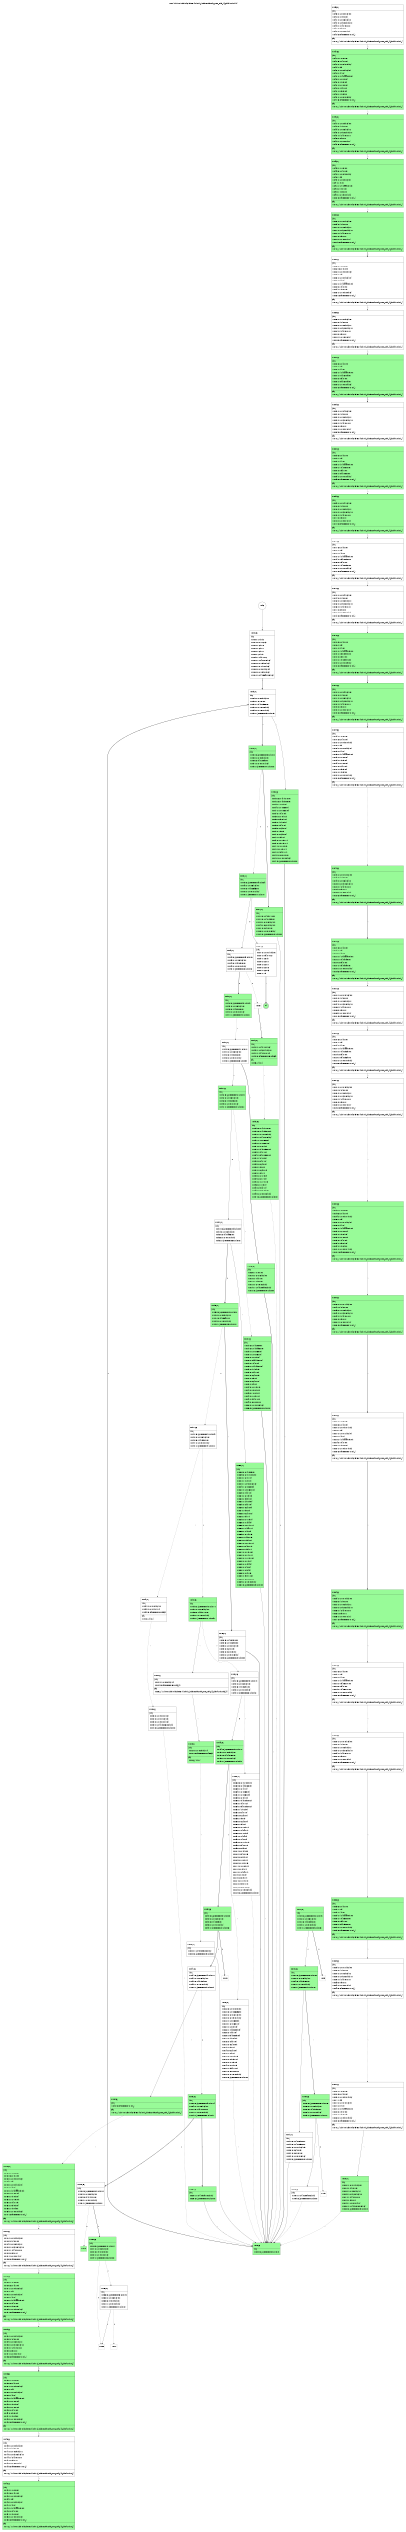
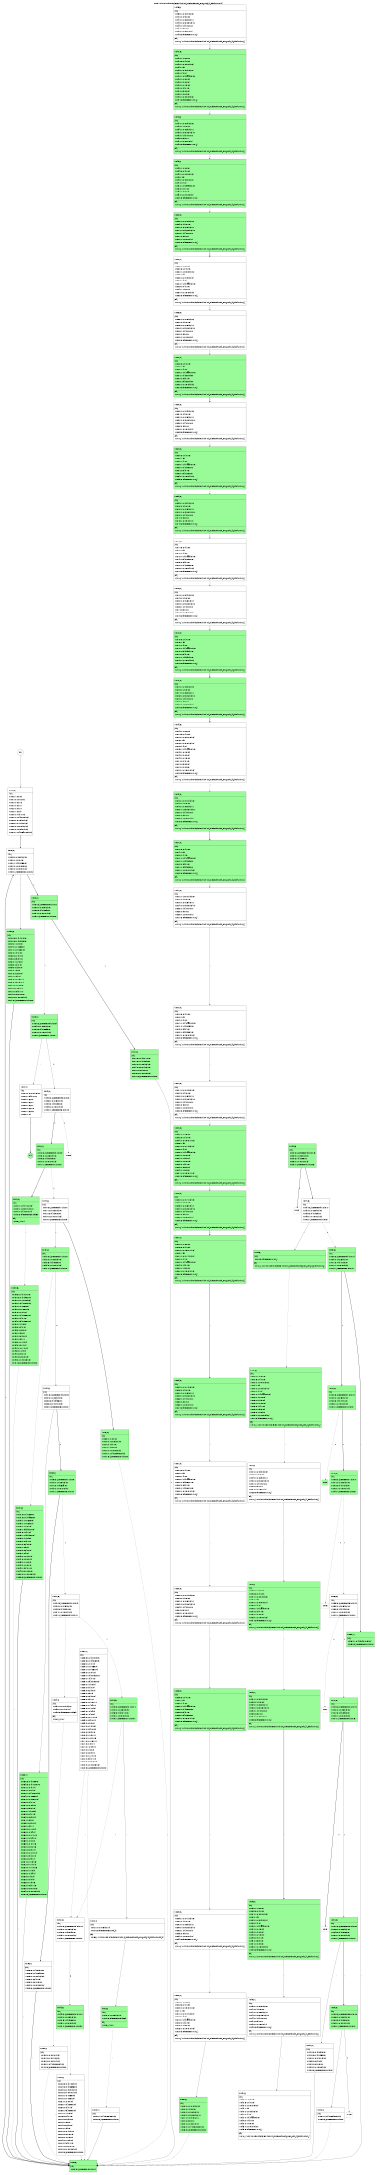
(262, 606) -> (20, 752)
(260, 1023) -> (38, 1182)
(367, 1437) -> (210, 1259)
(245, 1734) -> (77, 1843)
(273, 1767) -> (167, 1831)
(223, 1835) -> none
(91, 2194) -> (342, 1398)
(107, 2326) -> (344, 1657)
(39, 2505) -> (274, 2115)
